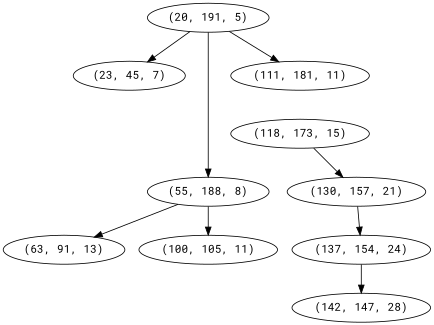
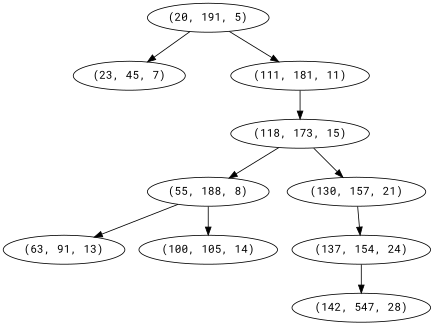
(208, 101) -> (257, 161)
none -> (300, 101)
(208, 250) -> (208, 250)
(361, 308) -> (361, 308)
